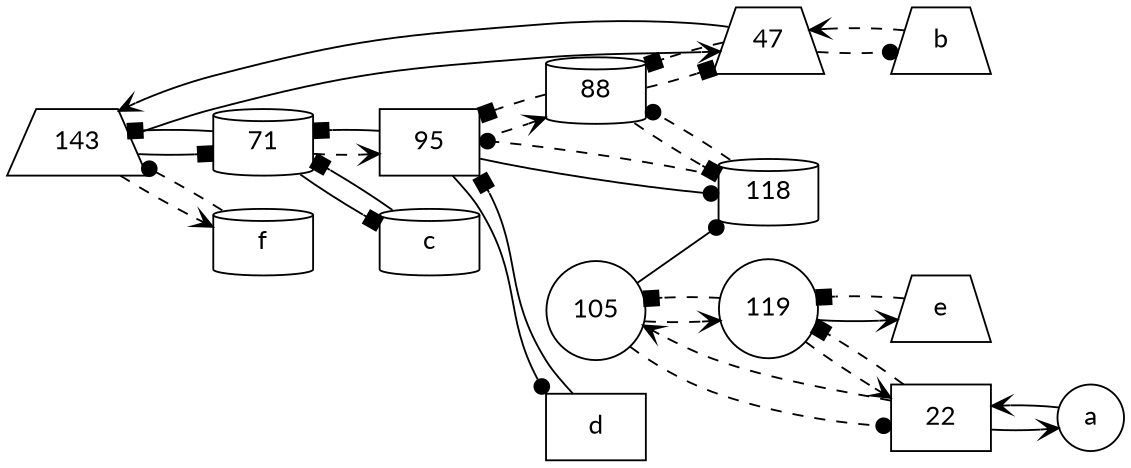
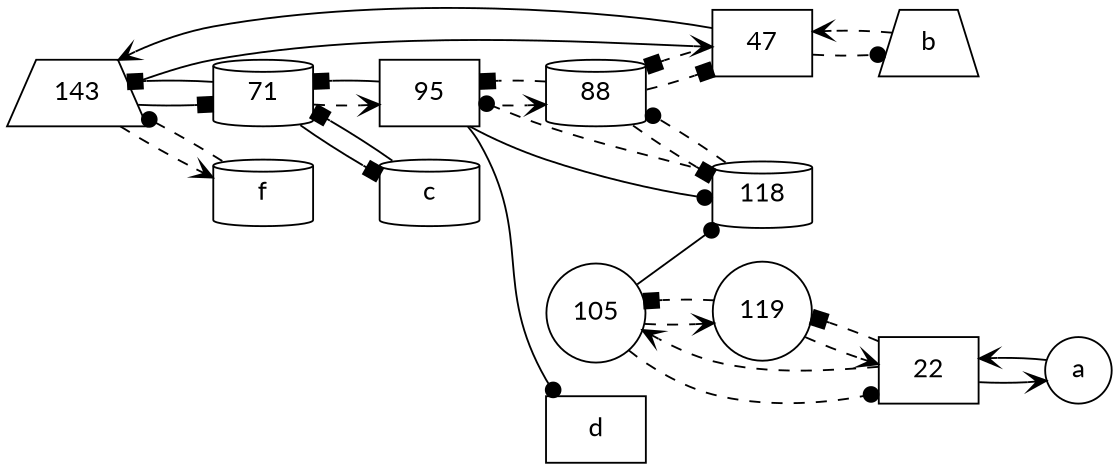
(768, 41) -> (762, 43)
(941, 309) -> none
(532, 335) -> none
